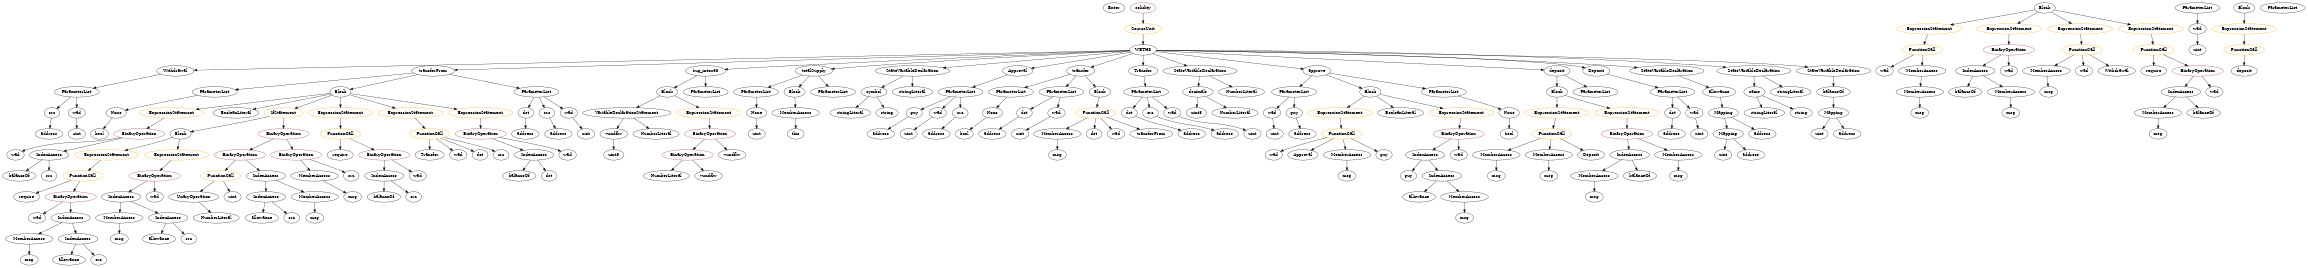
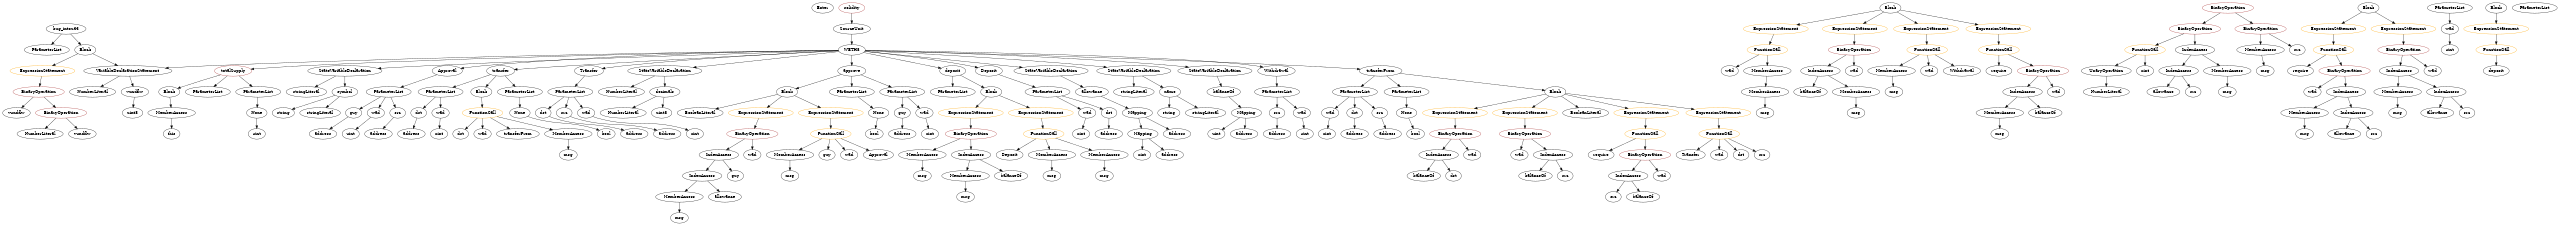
(1143, 29) -> (852, 29)
(929, 59) -> (453, 58)
(814, 71) -> (233, 71)
(284, 113) -> none
